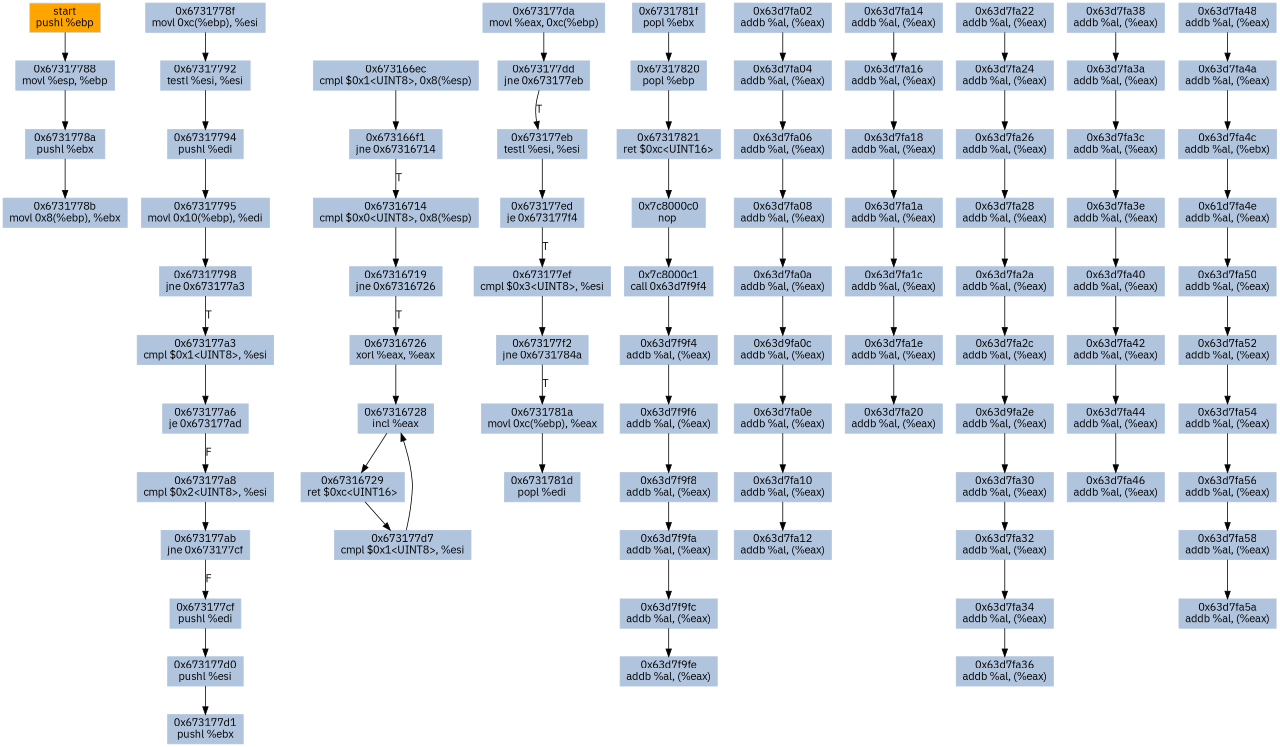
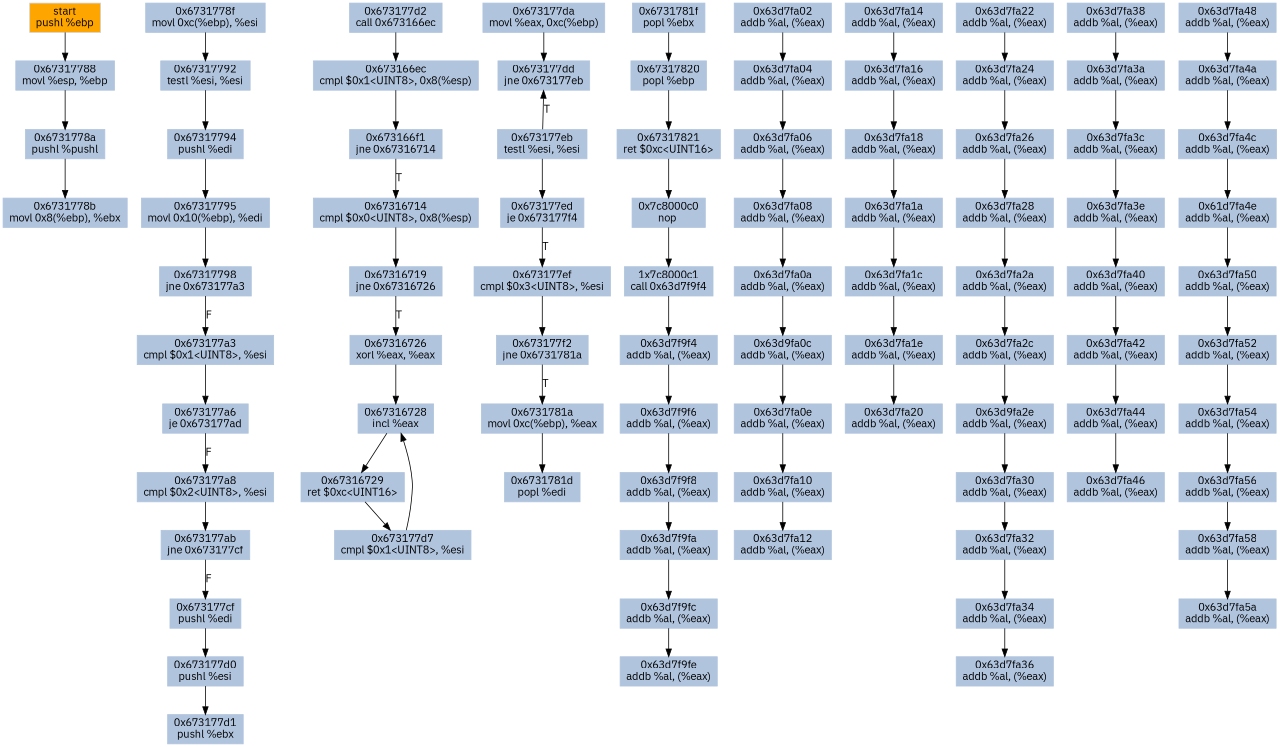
none -> (396, 18)
(536, 106) -> (543, 114)
(65, 144) -> (65, 144)
(1228, 144) -> (1228, 144)
(669, 281) -> (669, 281)
(209, 316) -> (209, 316)
(542, 350) -> (542, 350)
